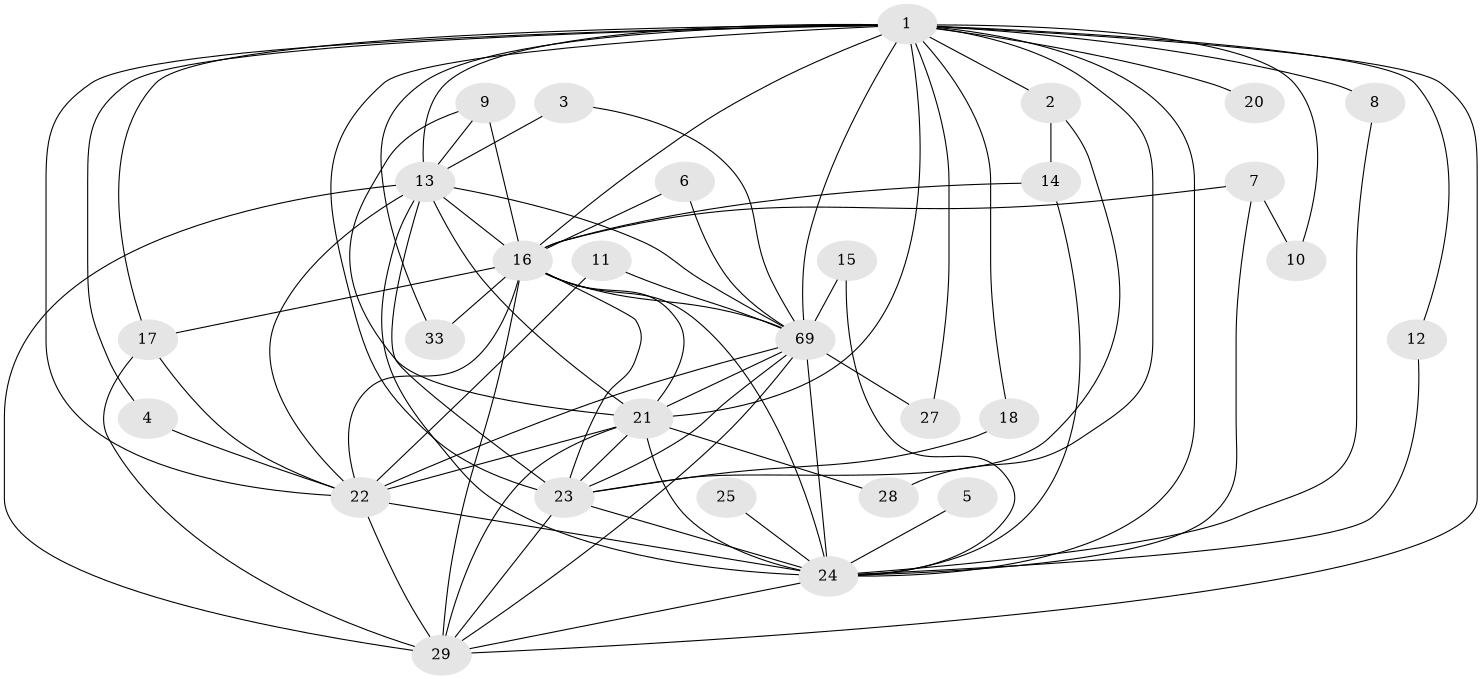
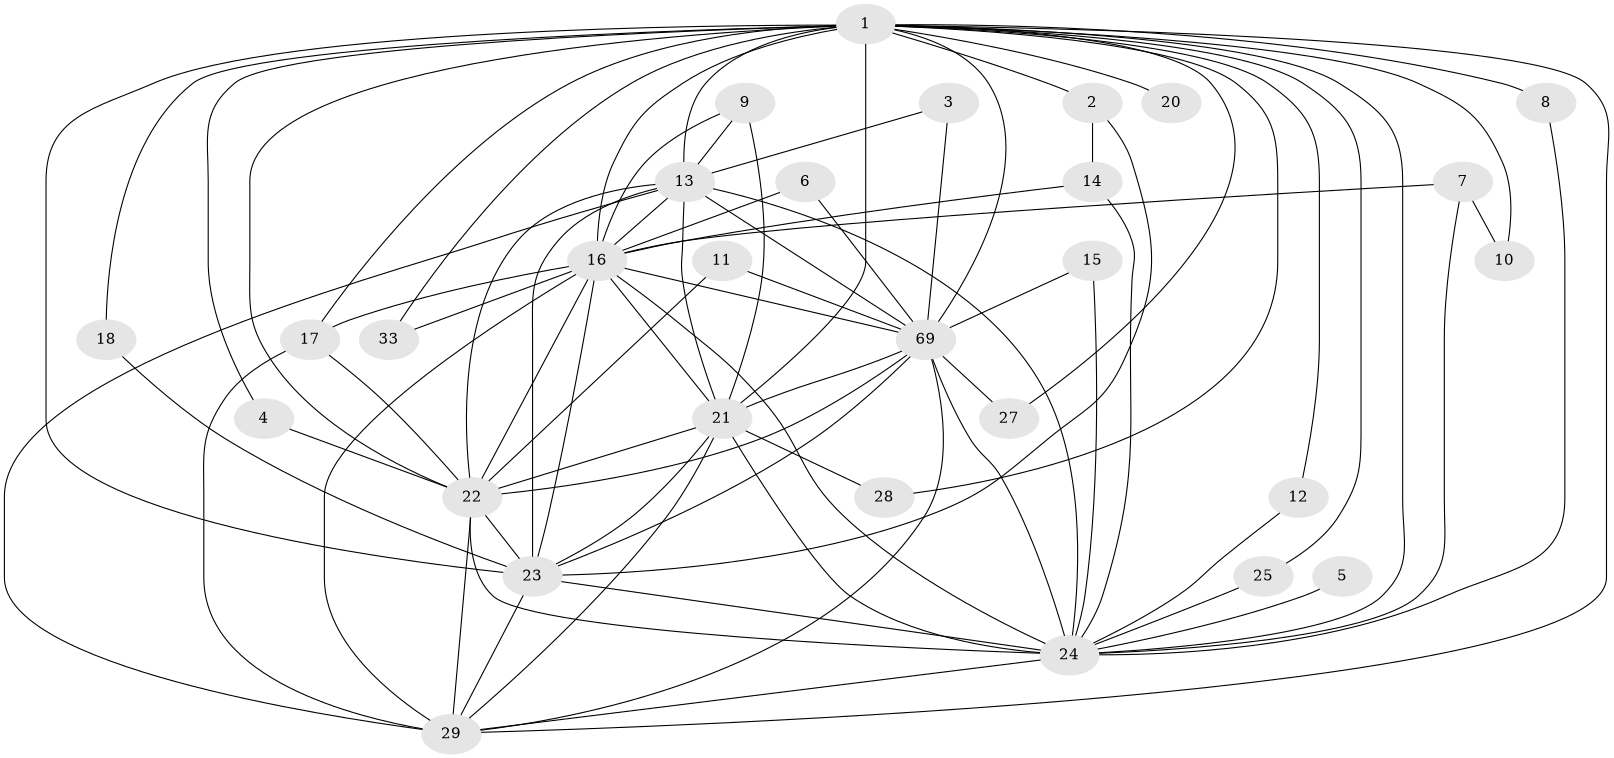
none -> (1346, 122)
none -> (502, 537)
